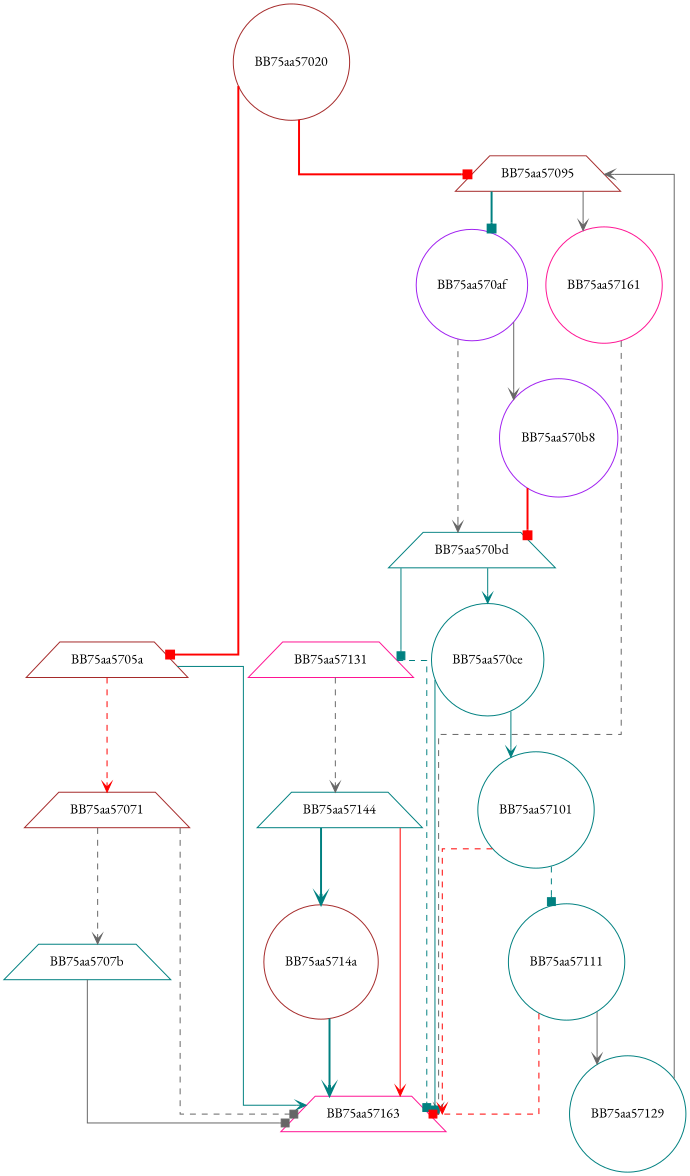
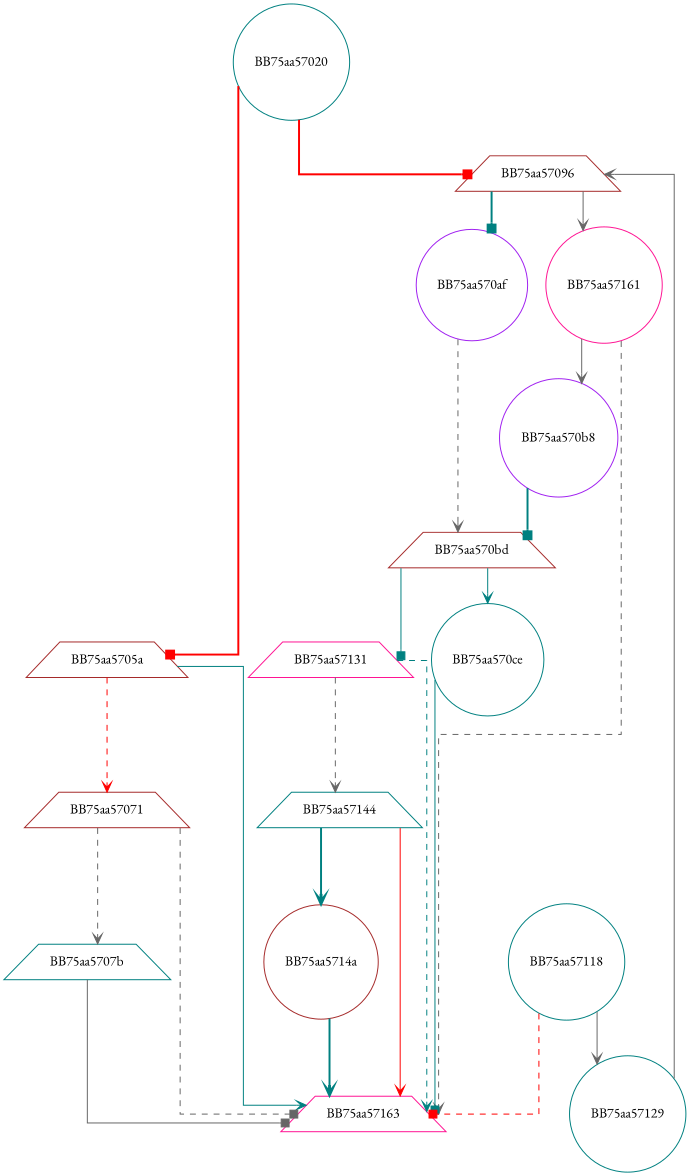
(291, 62) -> (291, 62)
(538, 174) -> (538, 174)
(514, 356) -> (582, 356)
(528, 509) -> (528, 509)
(472, 550) -> (472, 550)
(536, 810) -> none
(427, 866) -> (427, 866)
(567, 962) -> (567, 962)
